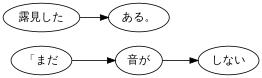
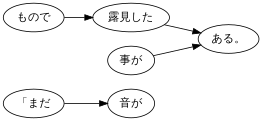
none -> (34, 18)
none -> (131, 60)
(229, 60) -> none
